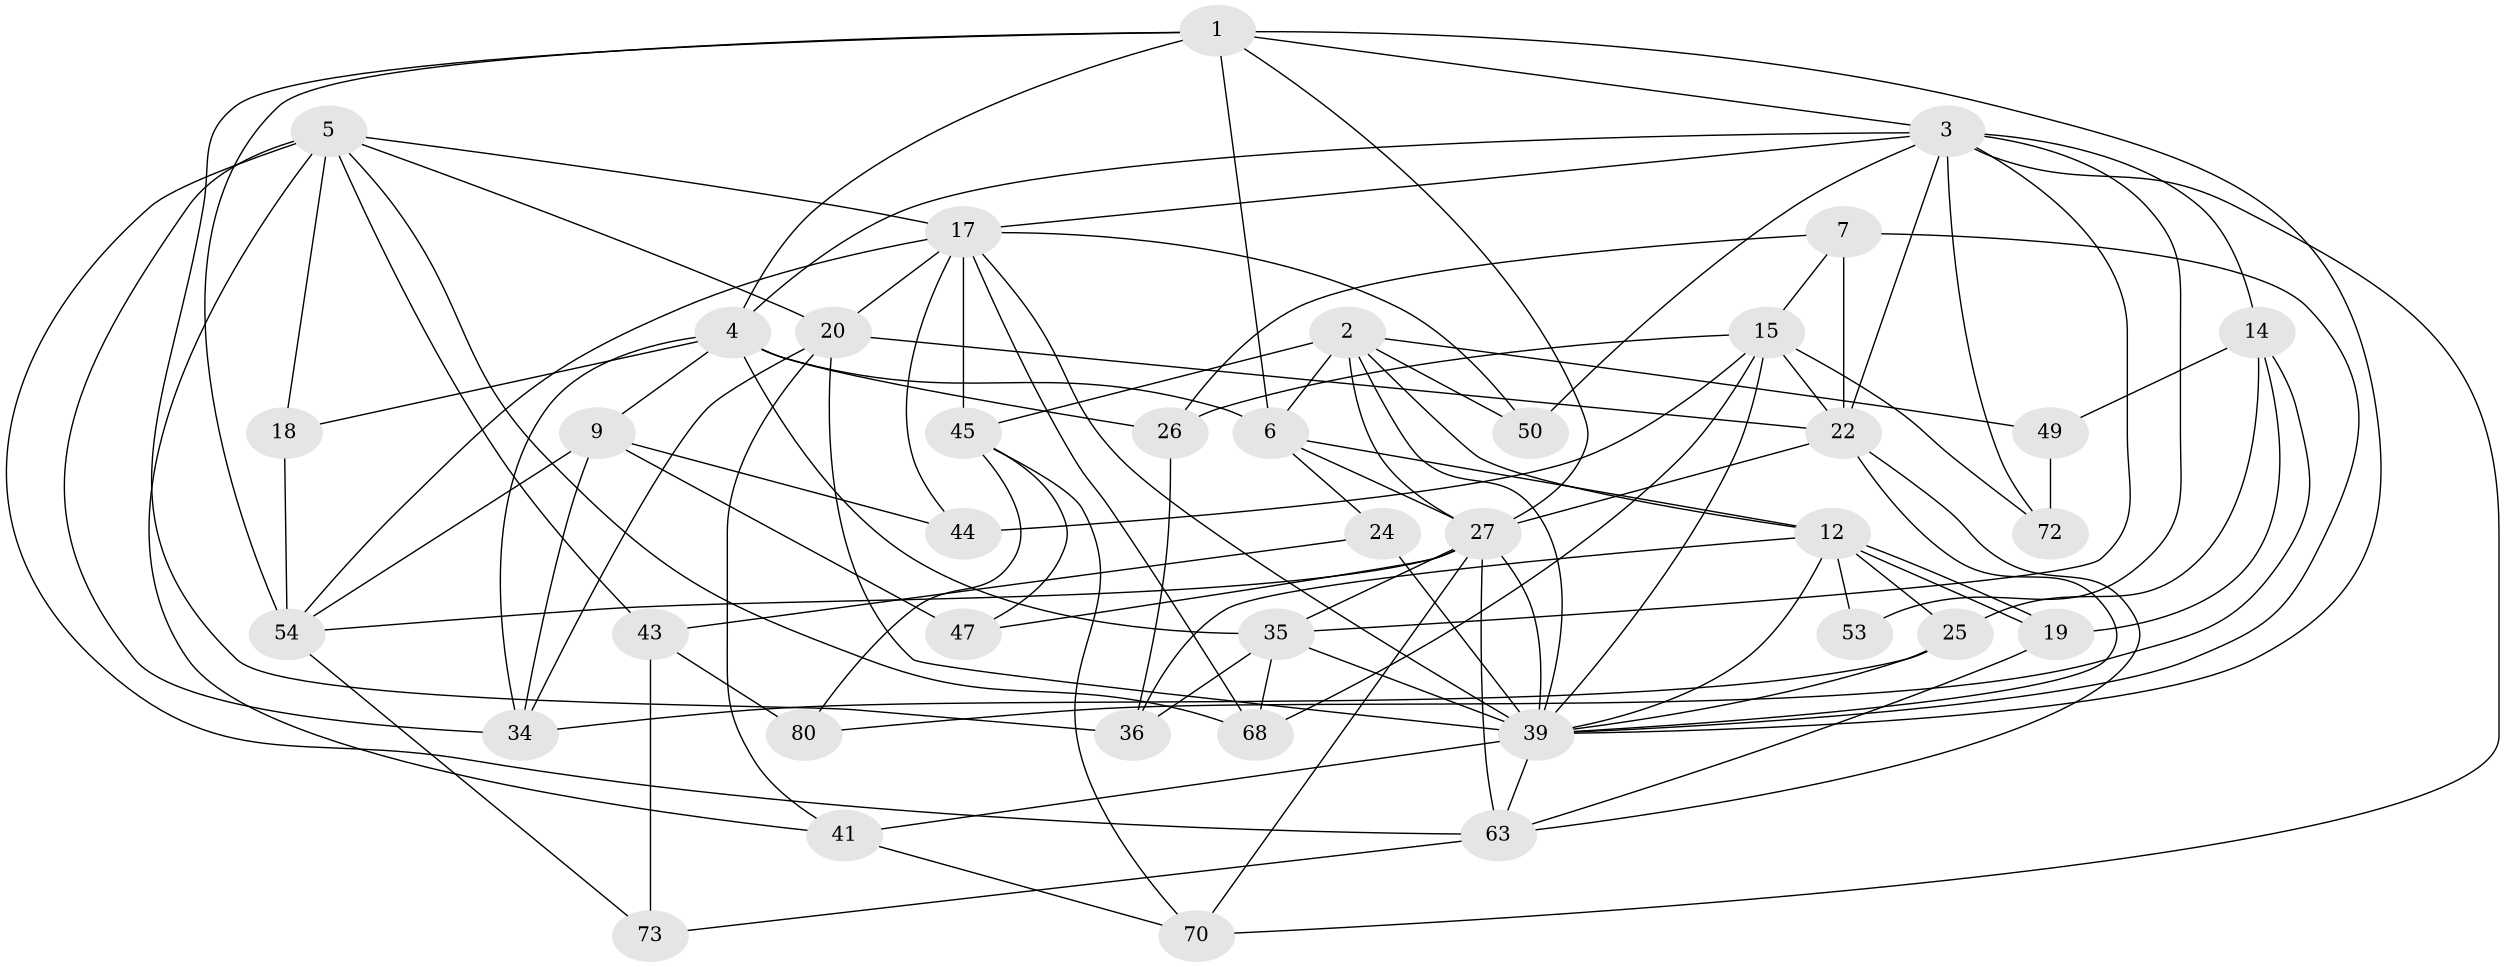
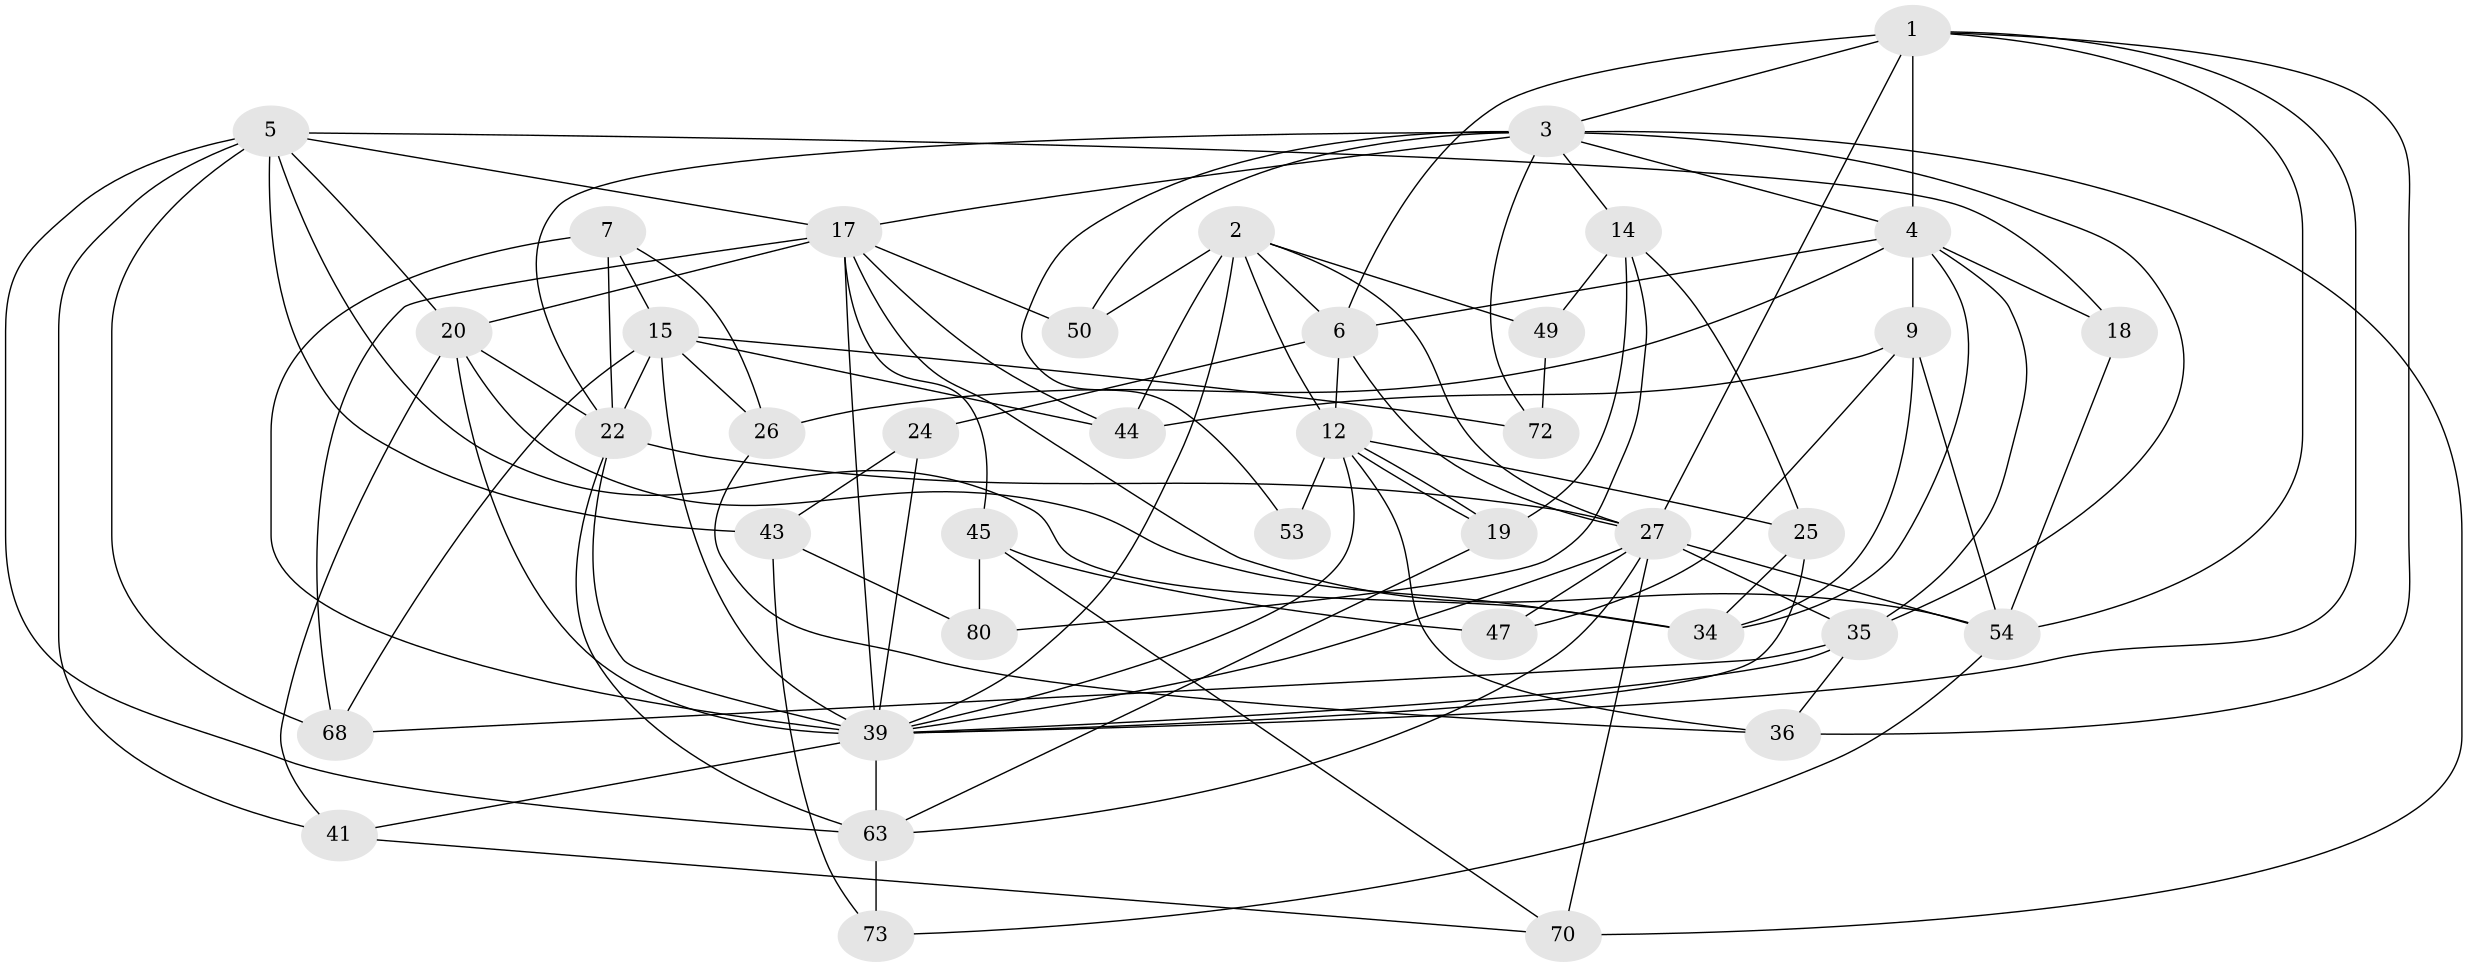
(1156, 383) -> (1178, 331)
